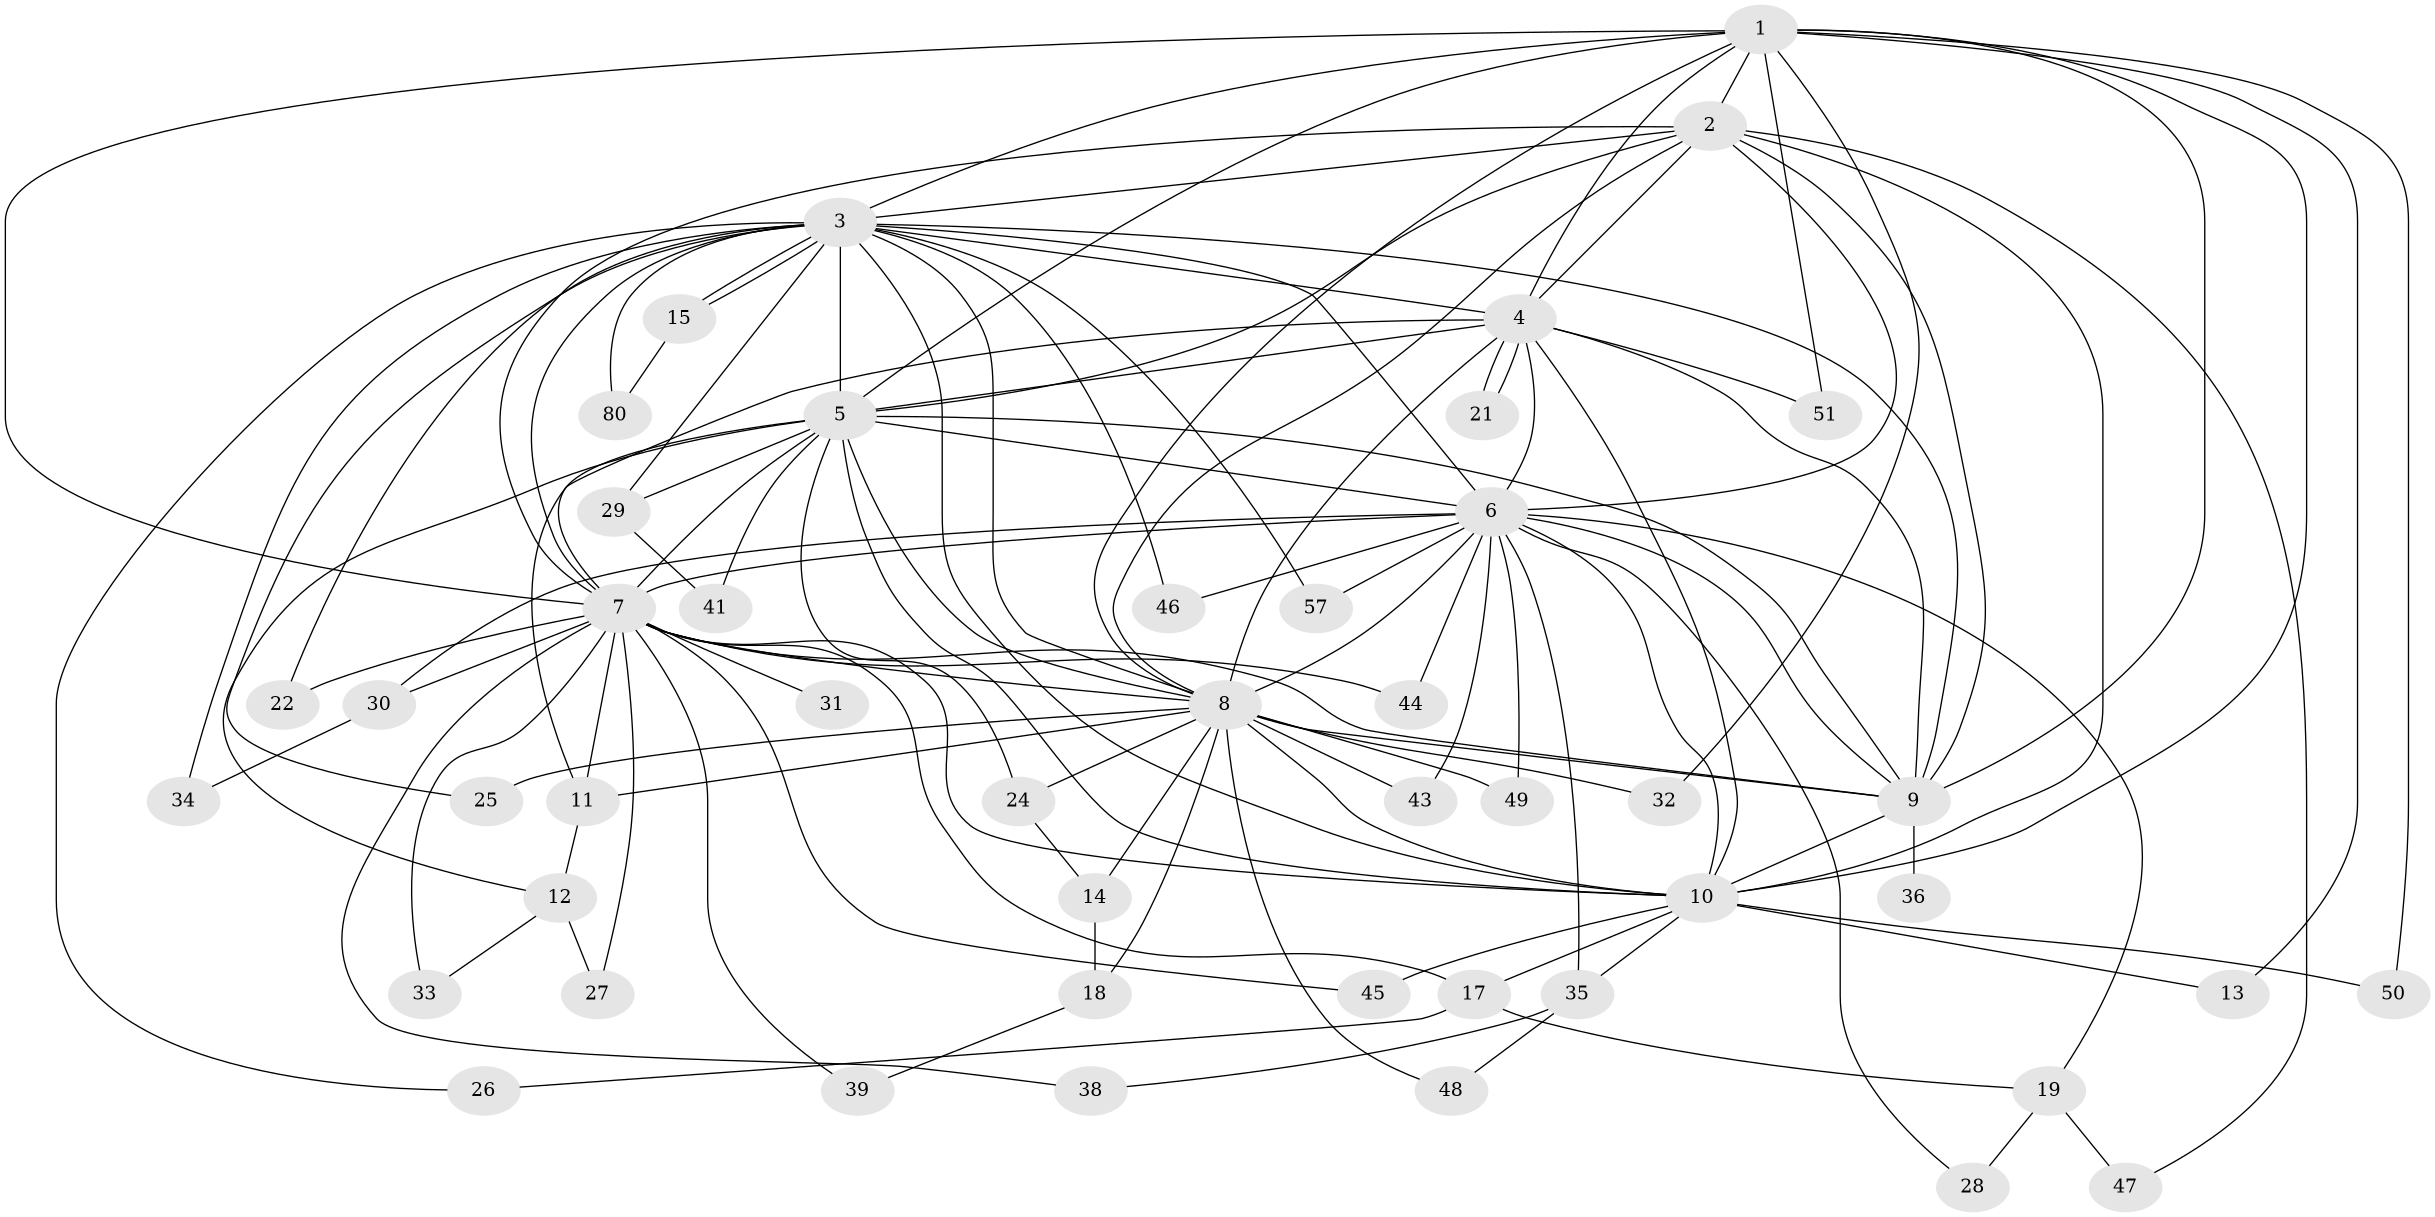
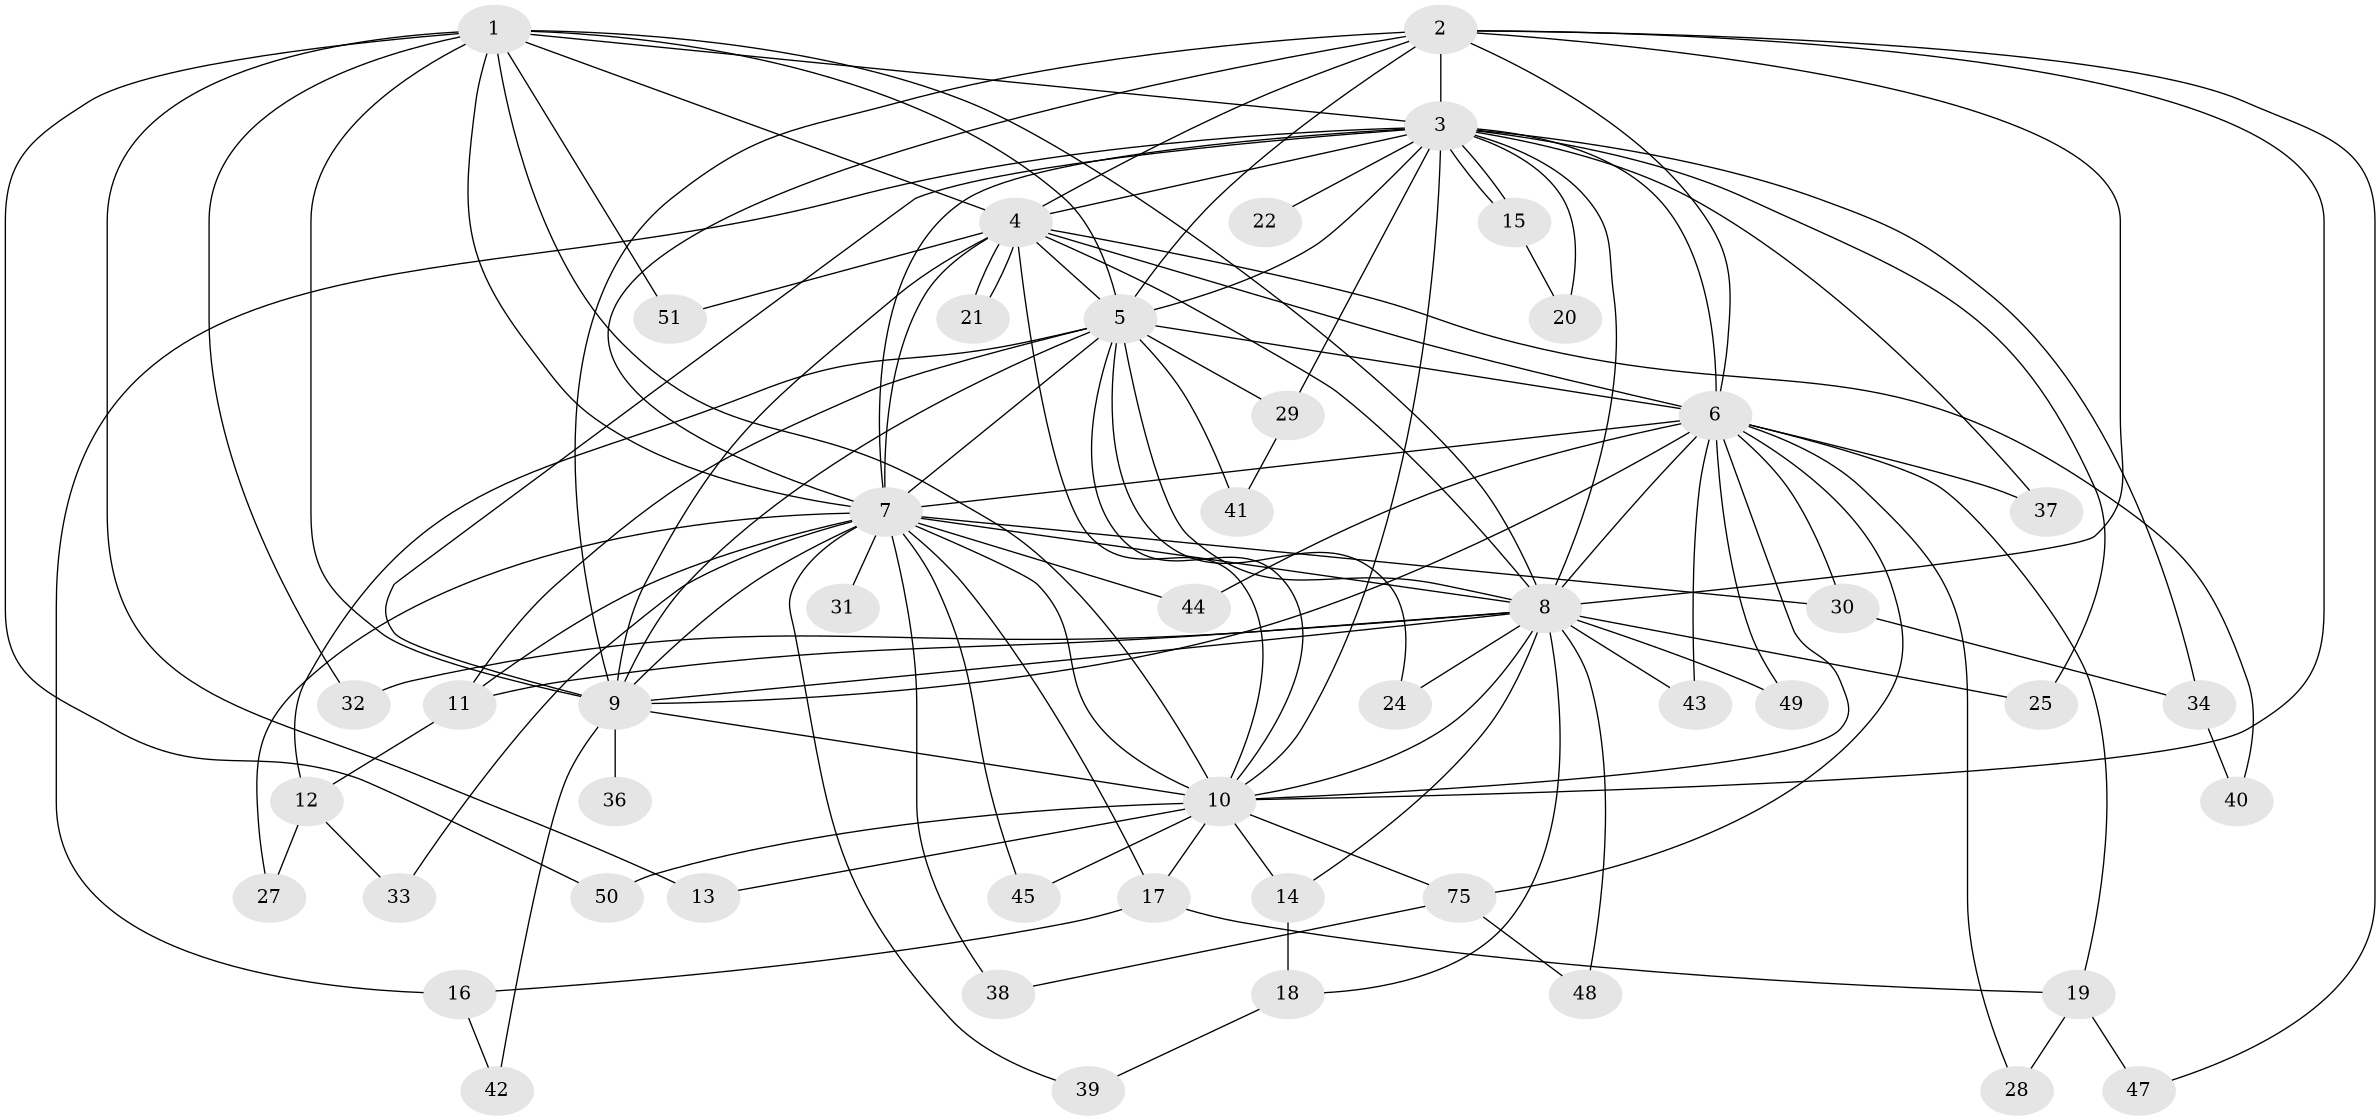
(1736, 78) -> none
(615, 415) -> (1565, 319)
(1169, 608) -> none
(1316, 608) -> (2047, 512)
(432, 650) -> none
none -> (2237, 801)
(1048, 839) -> (1254, 850)
(1578, 994) -> (1460, 898)
(484, 1091) -> (460, 994)
none -> (497, 1091)
